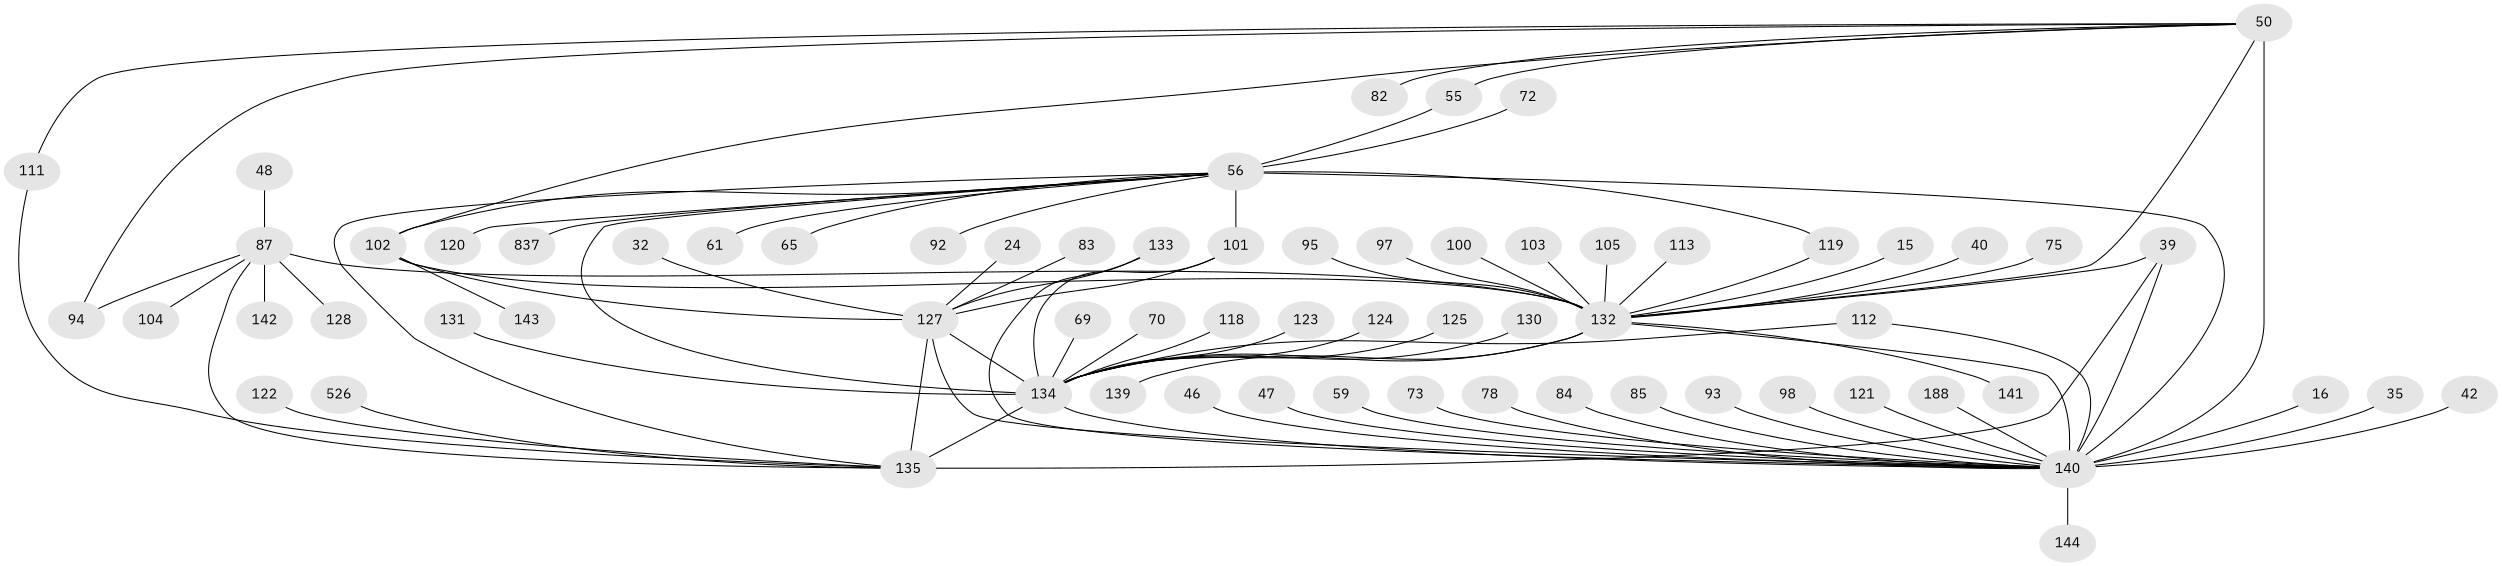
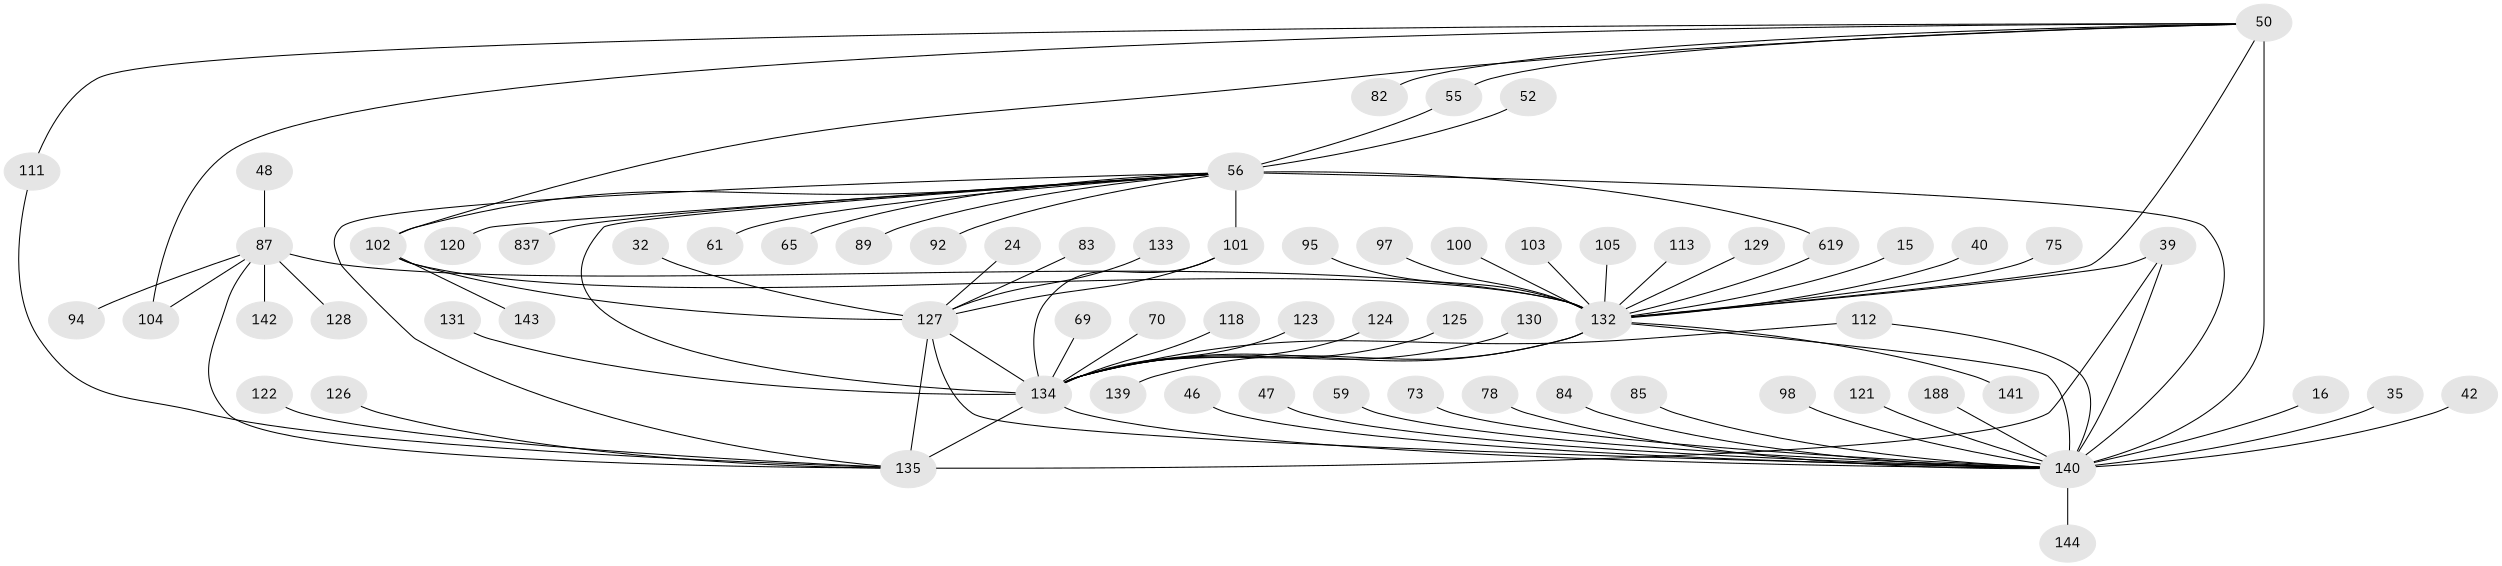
(1054, 39) -> (1142, 46)
(1528, 97) -> (1528, 97)
none -> (864, 246)
none -> (1757, 246)
(1831, 246) -> (1831, 246)
(339, 395) -> (339, 395)
(1713, 395) -> none
(1397, 451) -> none
